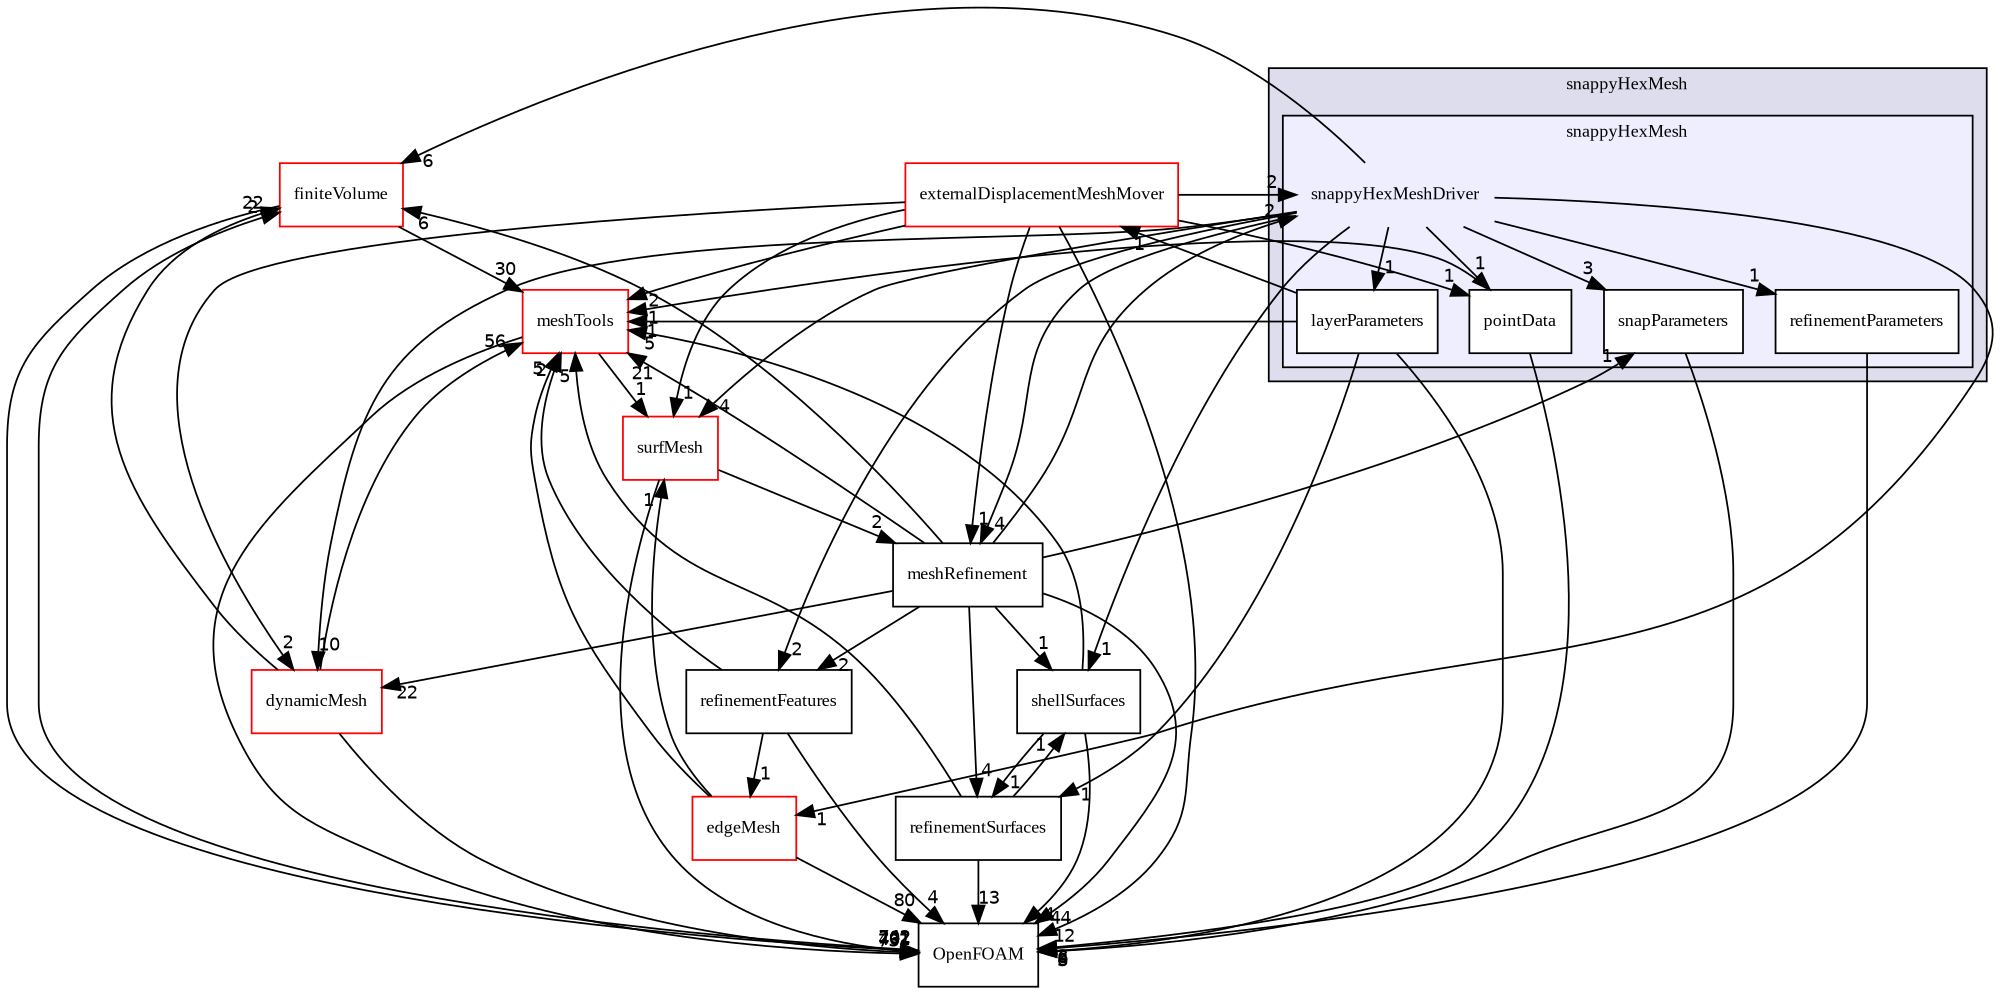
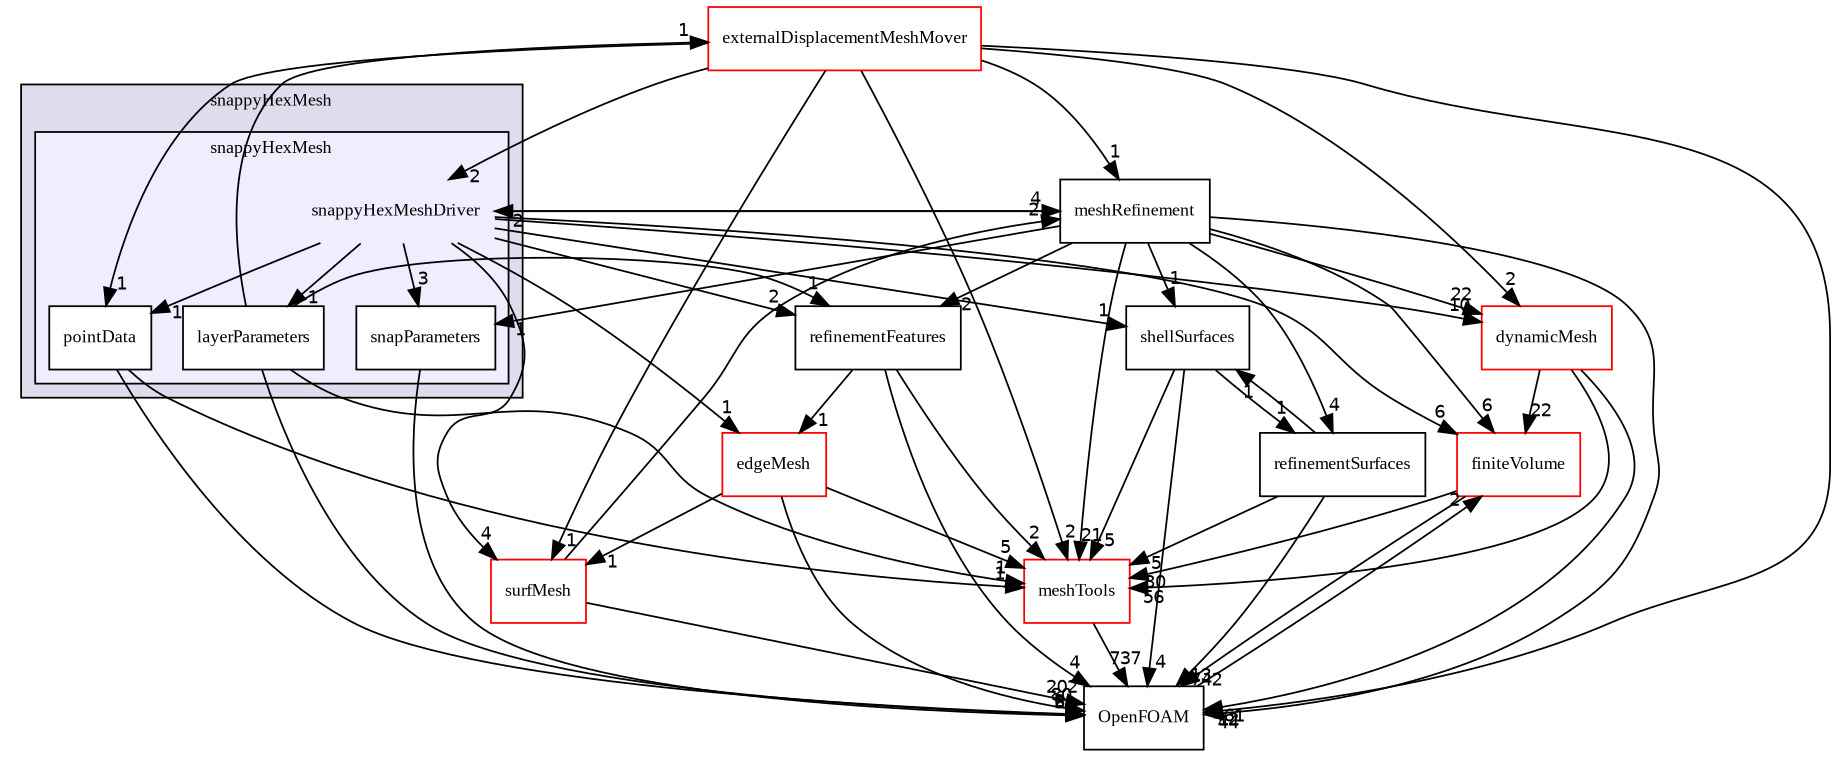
(1867, 322) -> none
(618, 378) -> none
(1255, 598) -> (445, 261)
